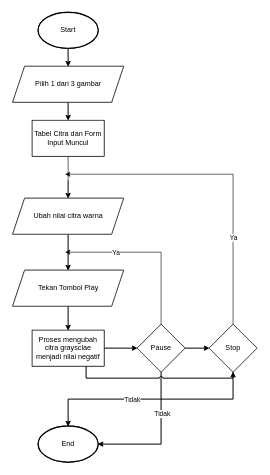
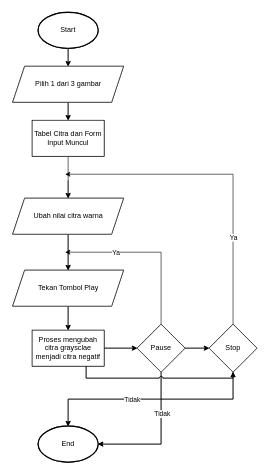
(68, 348) -> (68, 348)
